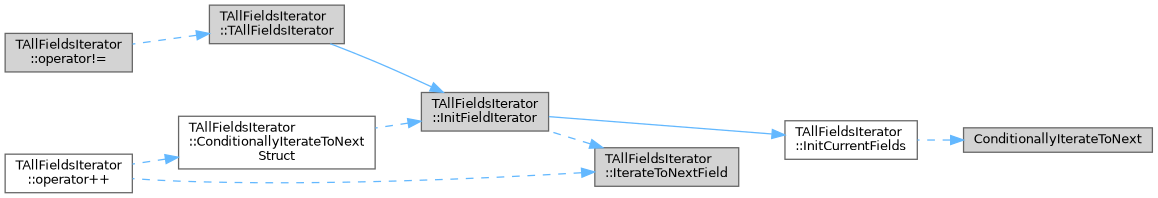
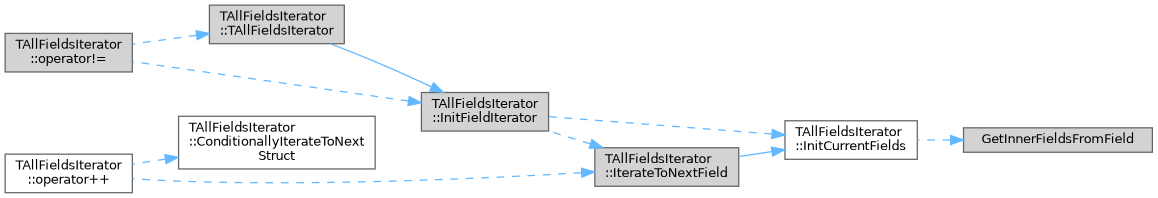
(660, 125) -> (660, 125)
(392, 126) -> (271, 81)
(1058, 140) -> (1058, 140)
none -> (755, 154)
